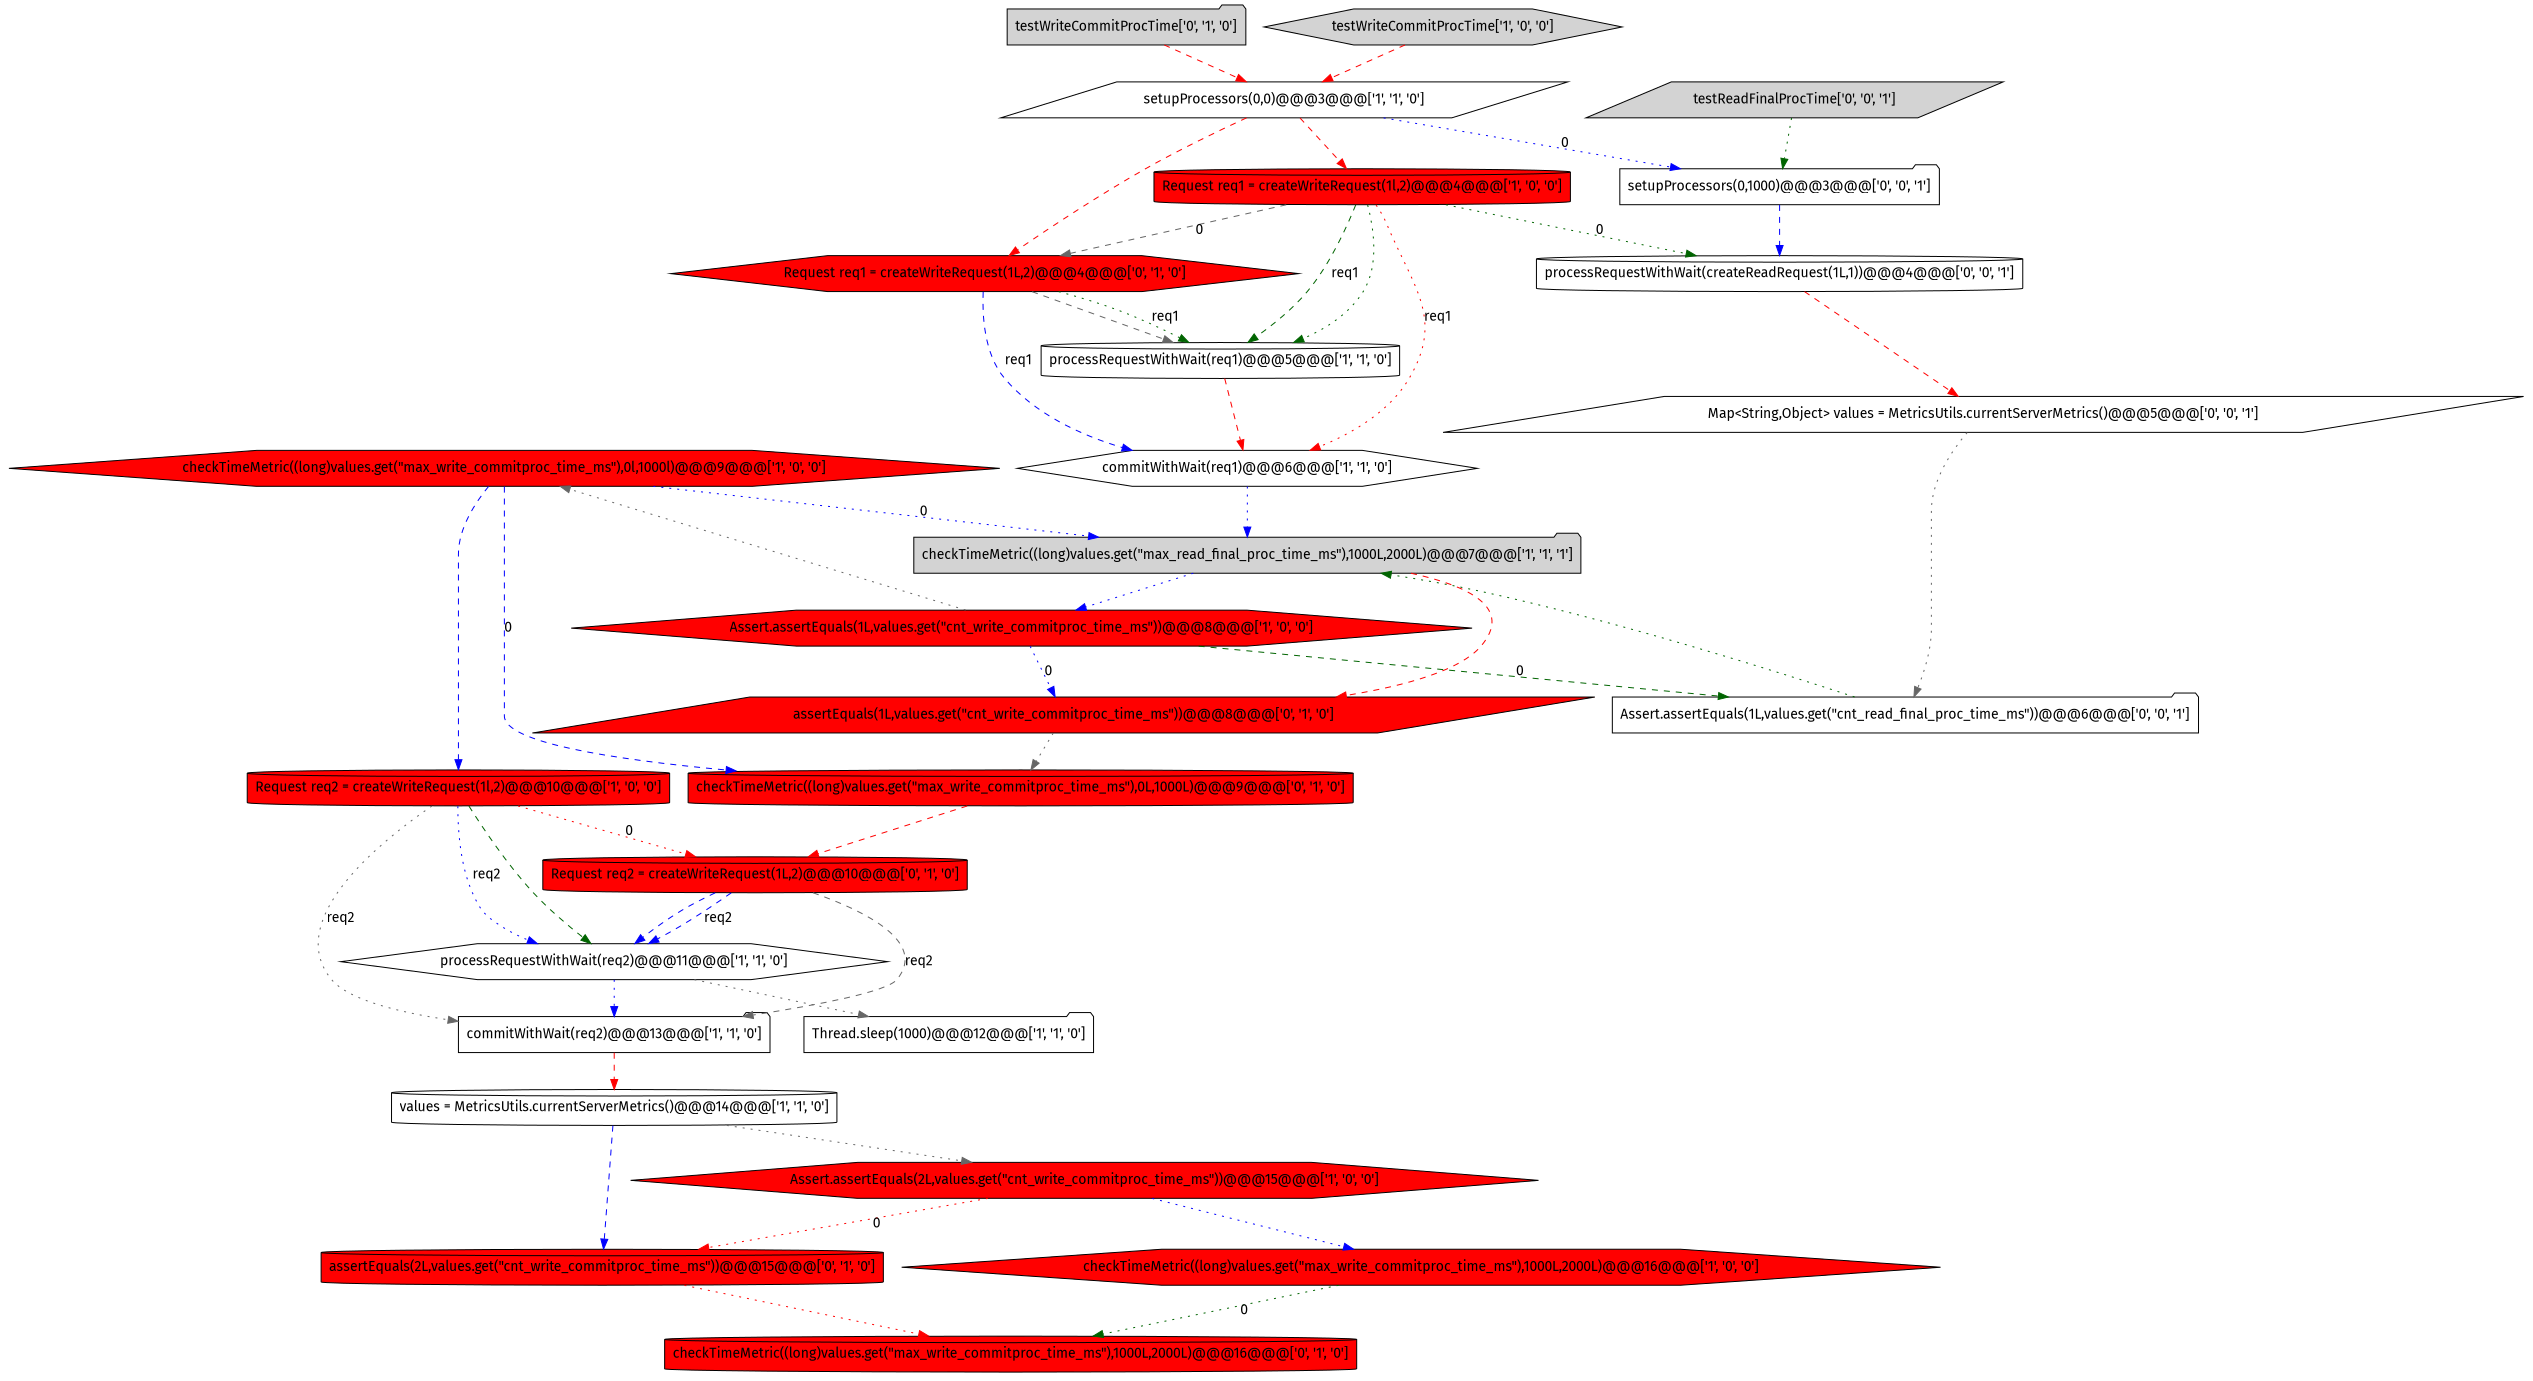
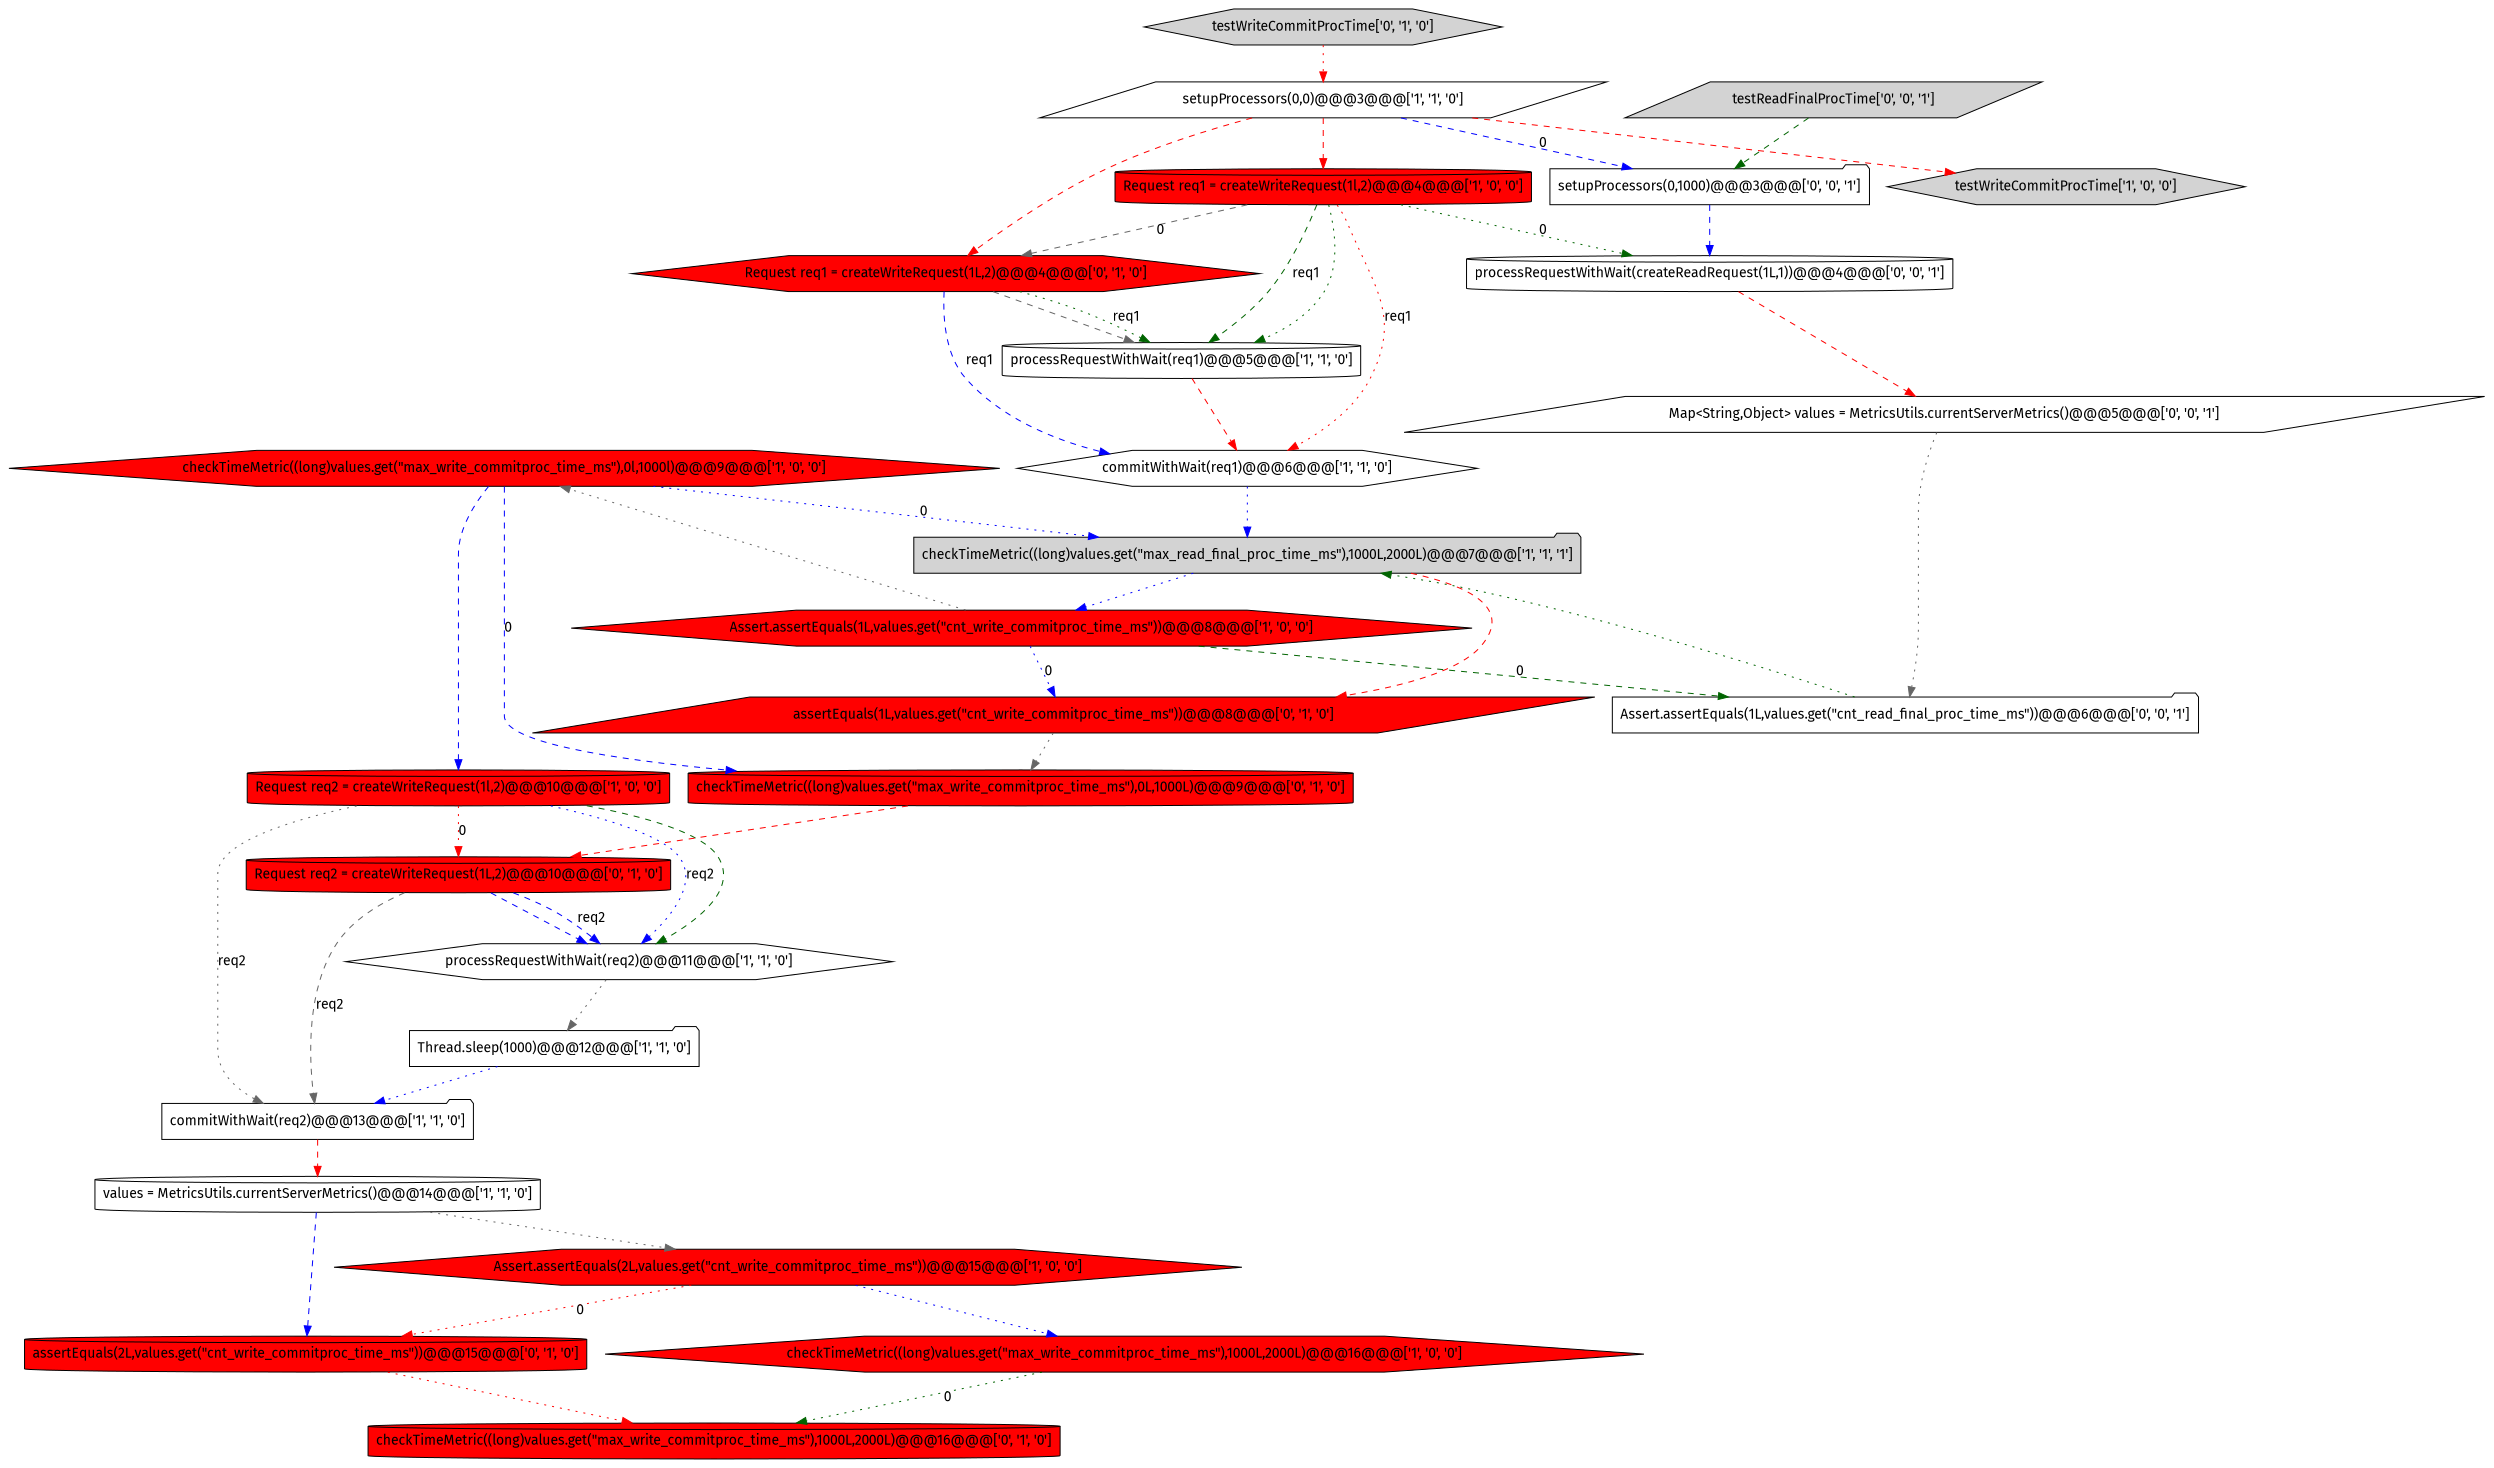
(1127, 27) -> (1323, 27)
(1201, 61) -> (1323, 58)
(1368, 61) -> (1709, 145)
(1788, 138) -> (1776, 140)
(1527, 142) -> (1511, 142)
(614, 993) -> (441, 1083)
